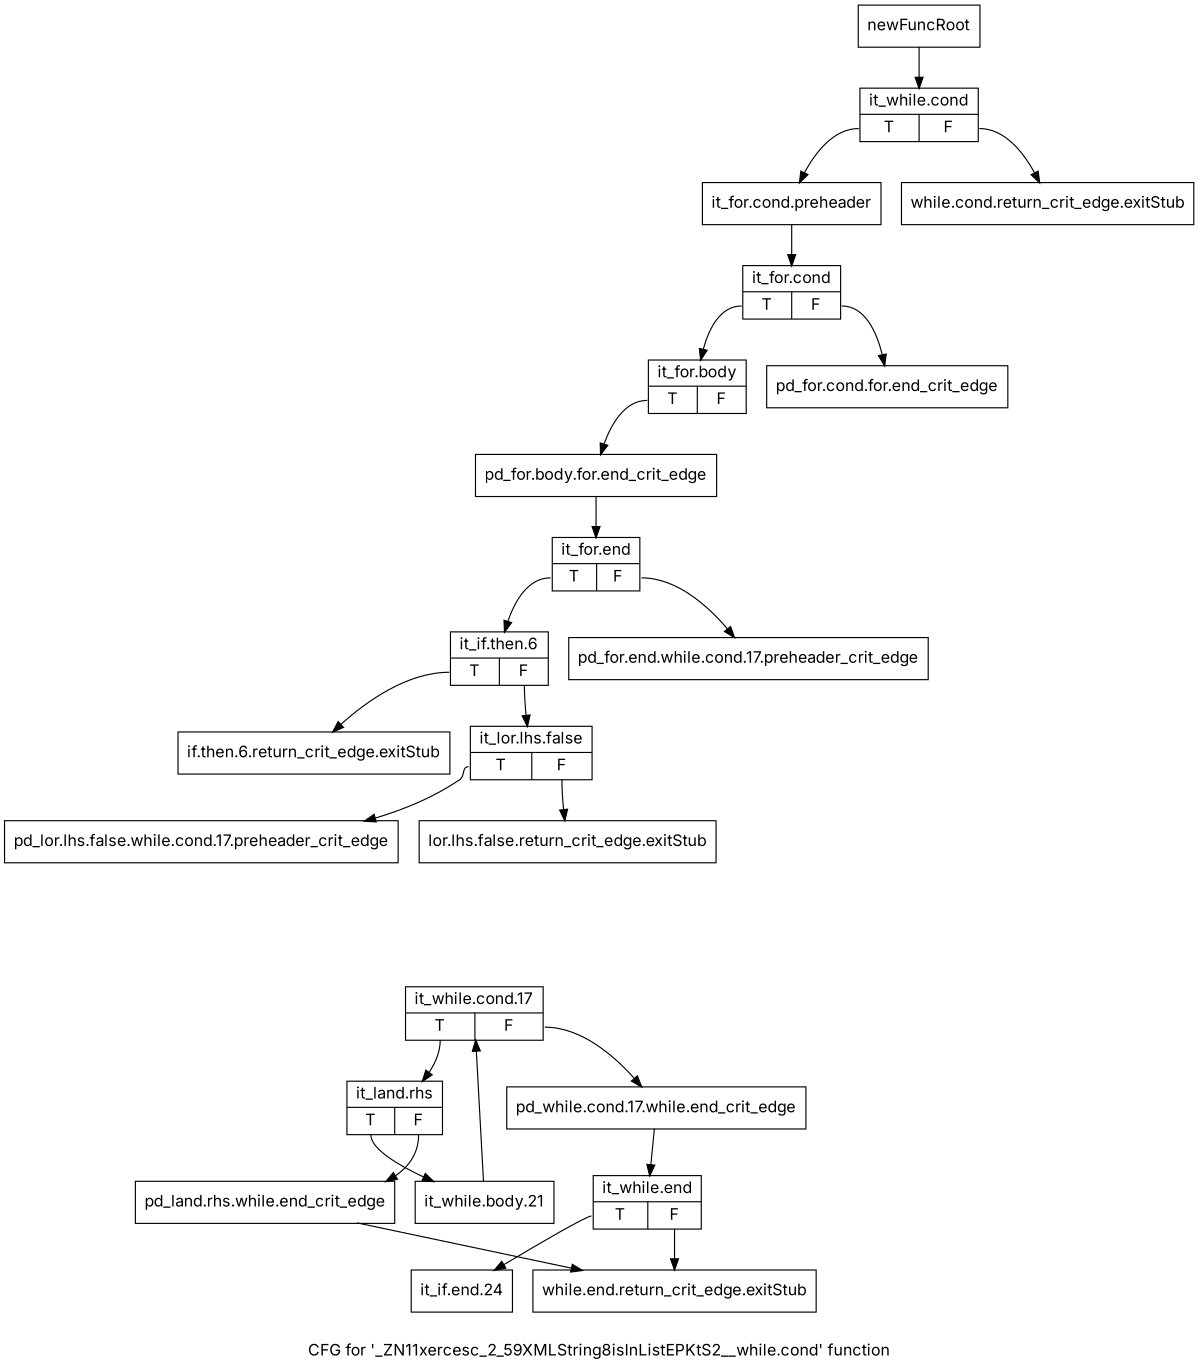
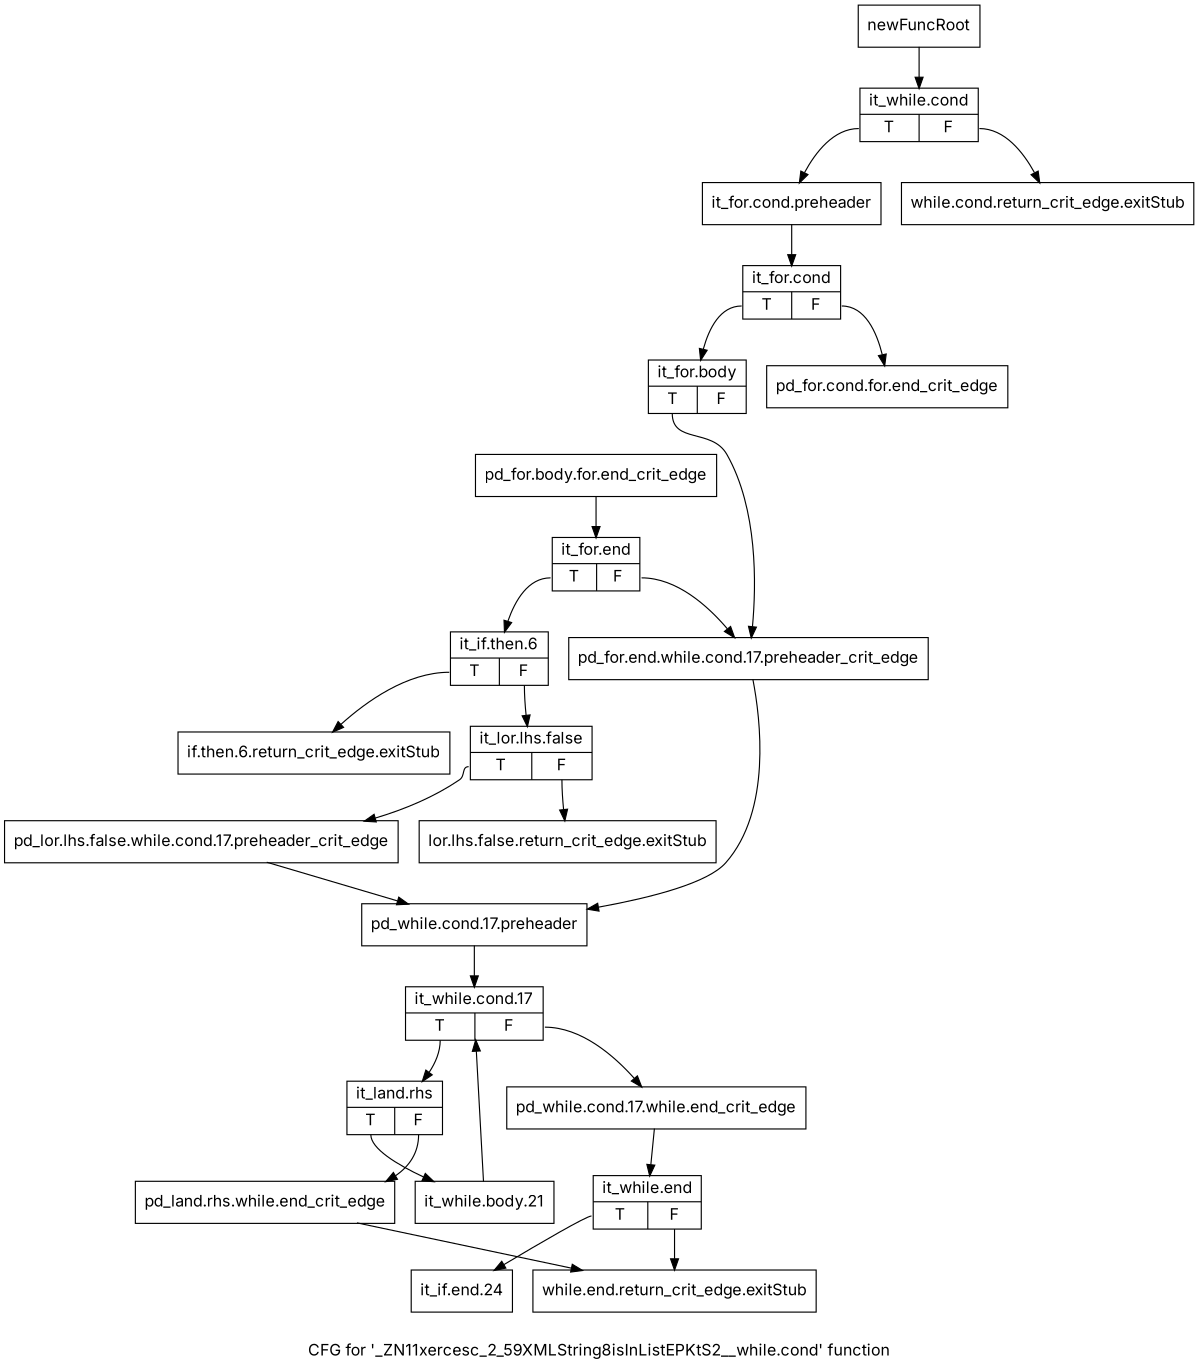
(619, 415) -> (745, 503)
none -> (474, 925)
